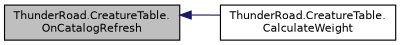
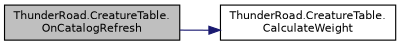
(206, 15) -> (194, 30)
